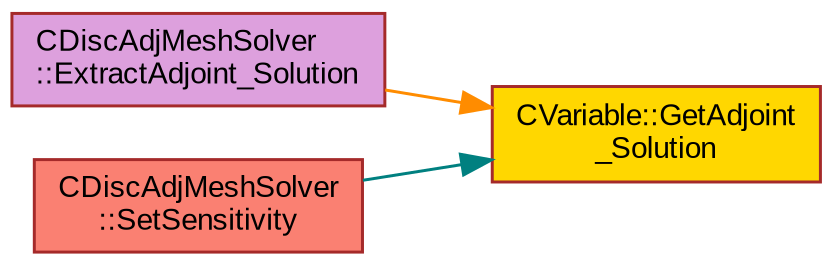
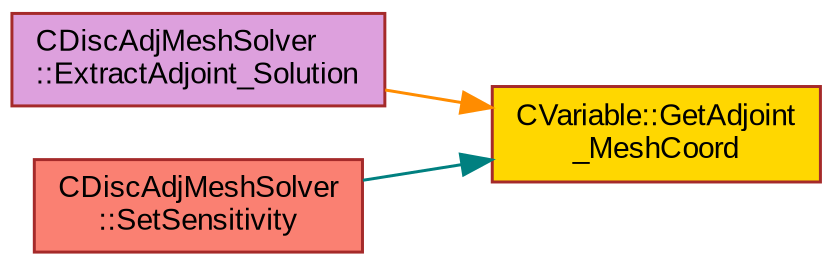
(656, 134) -> (656, 134)
